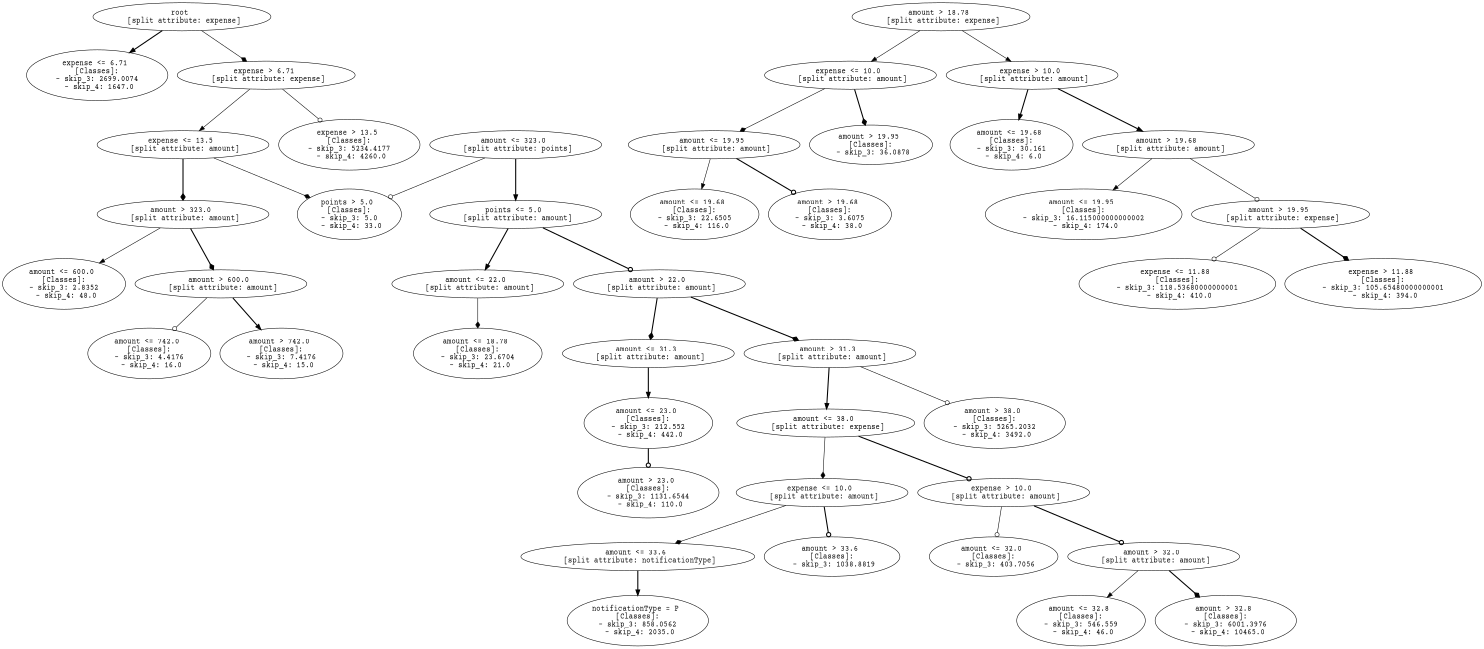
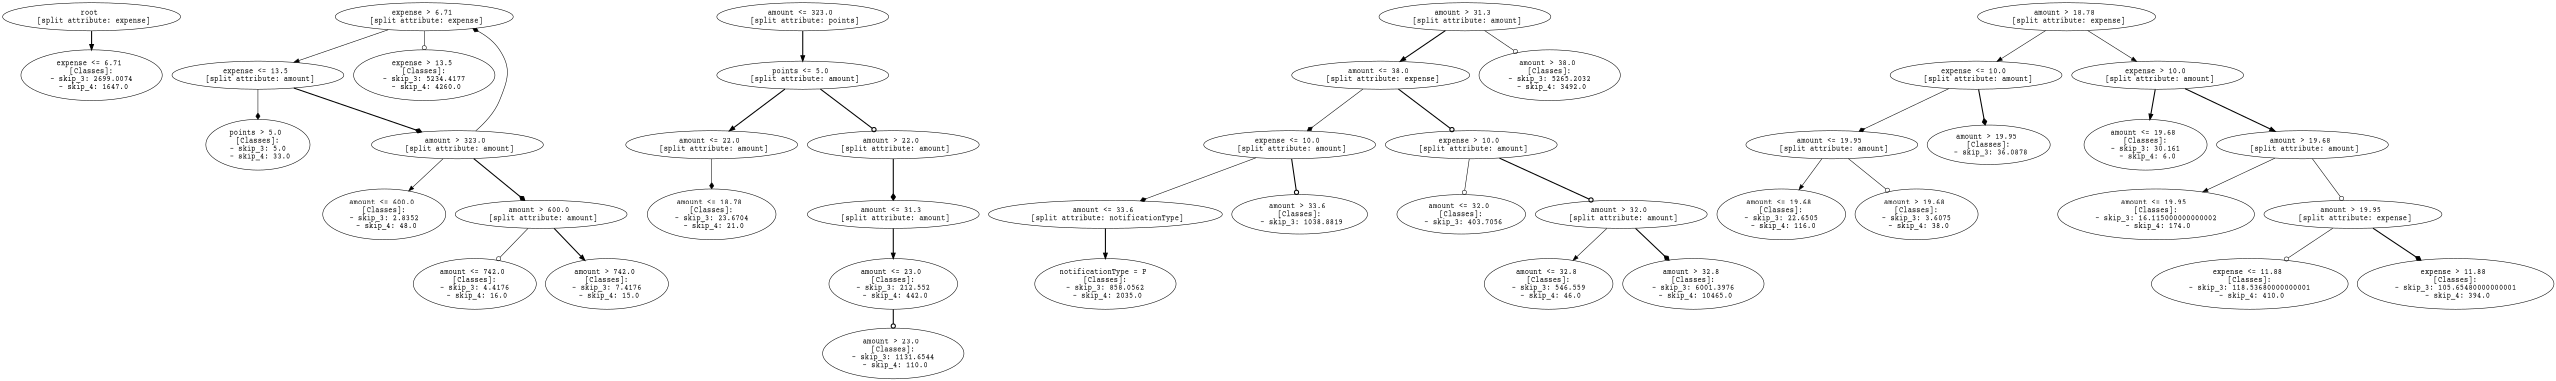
(221, 44) -> (506, 80)
(764, 175) -> (1867, 174)
(439, 177) -> none
(742, 317) -> none
